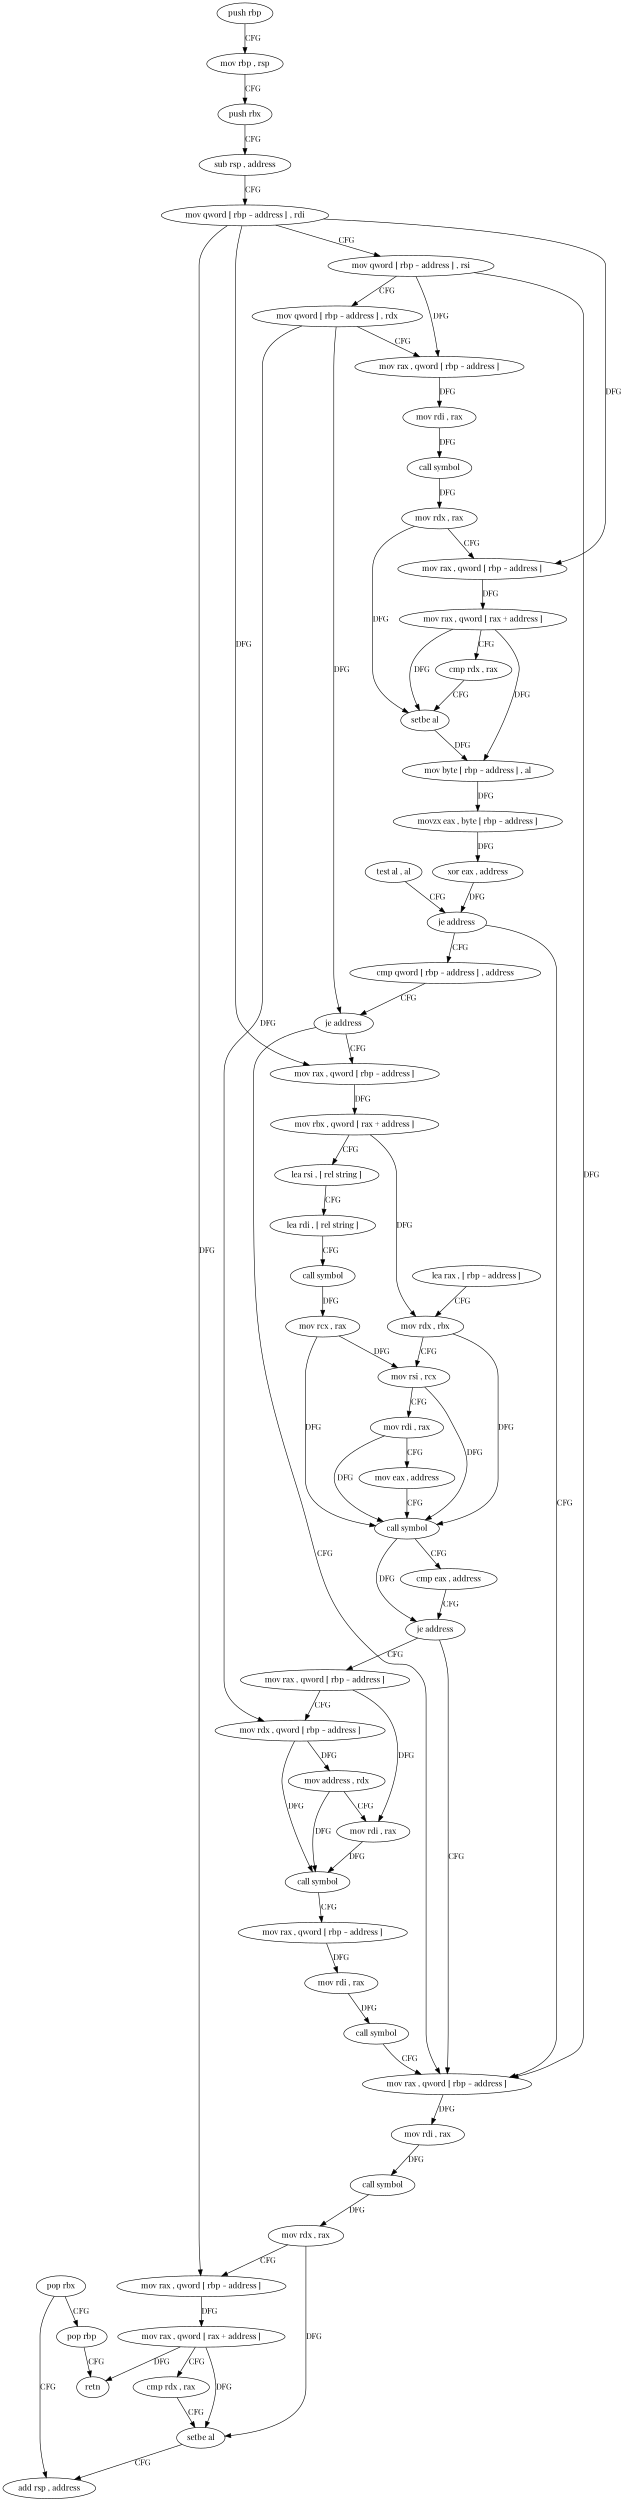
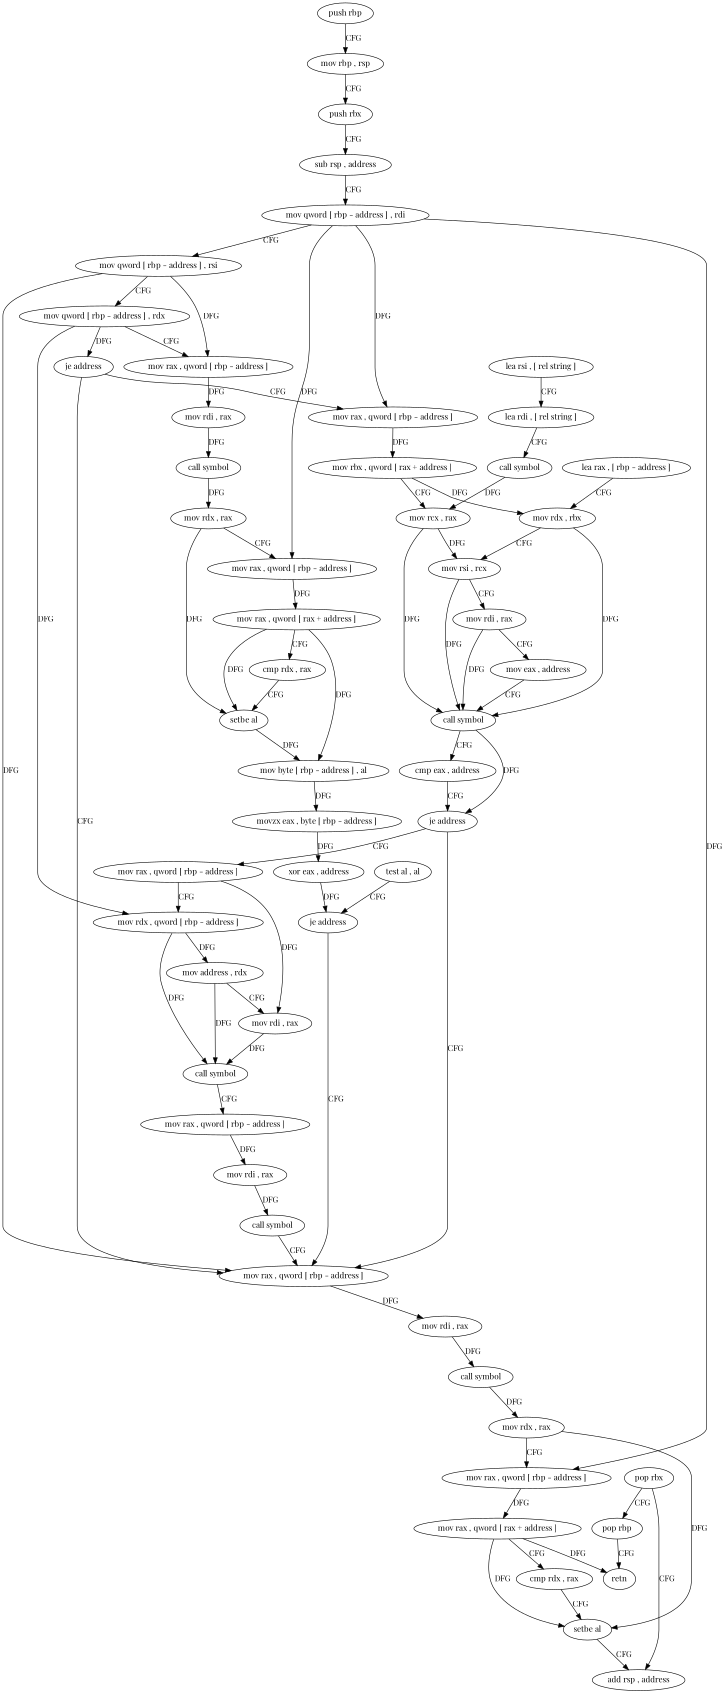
(445, 973) -> none
(342, 1147) -> (411, 491)
